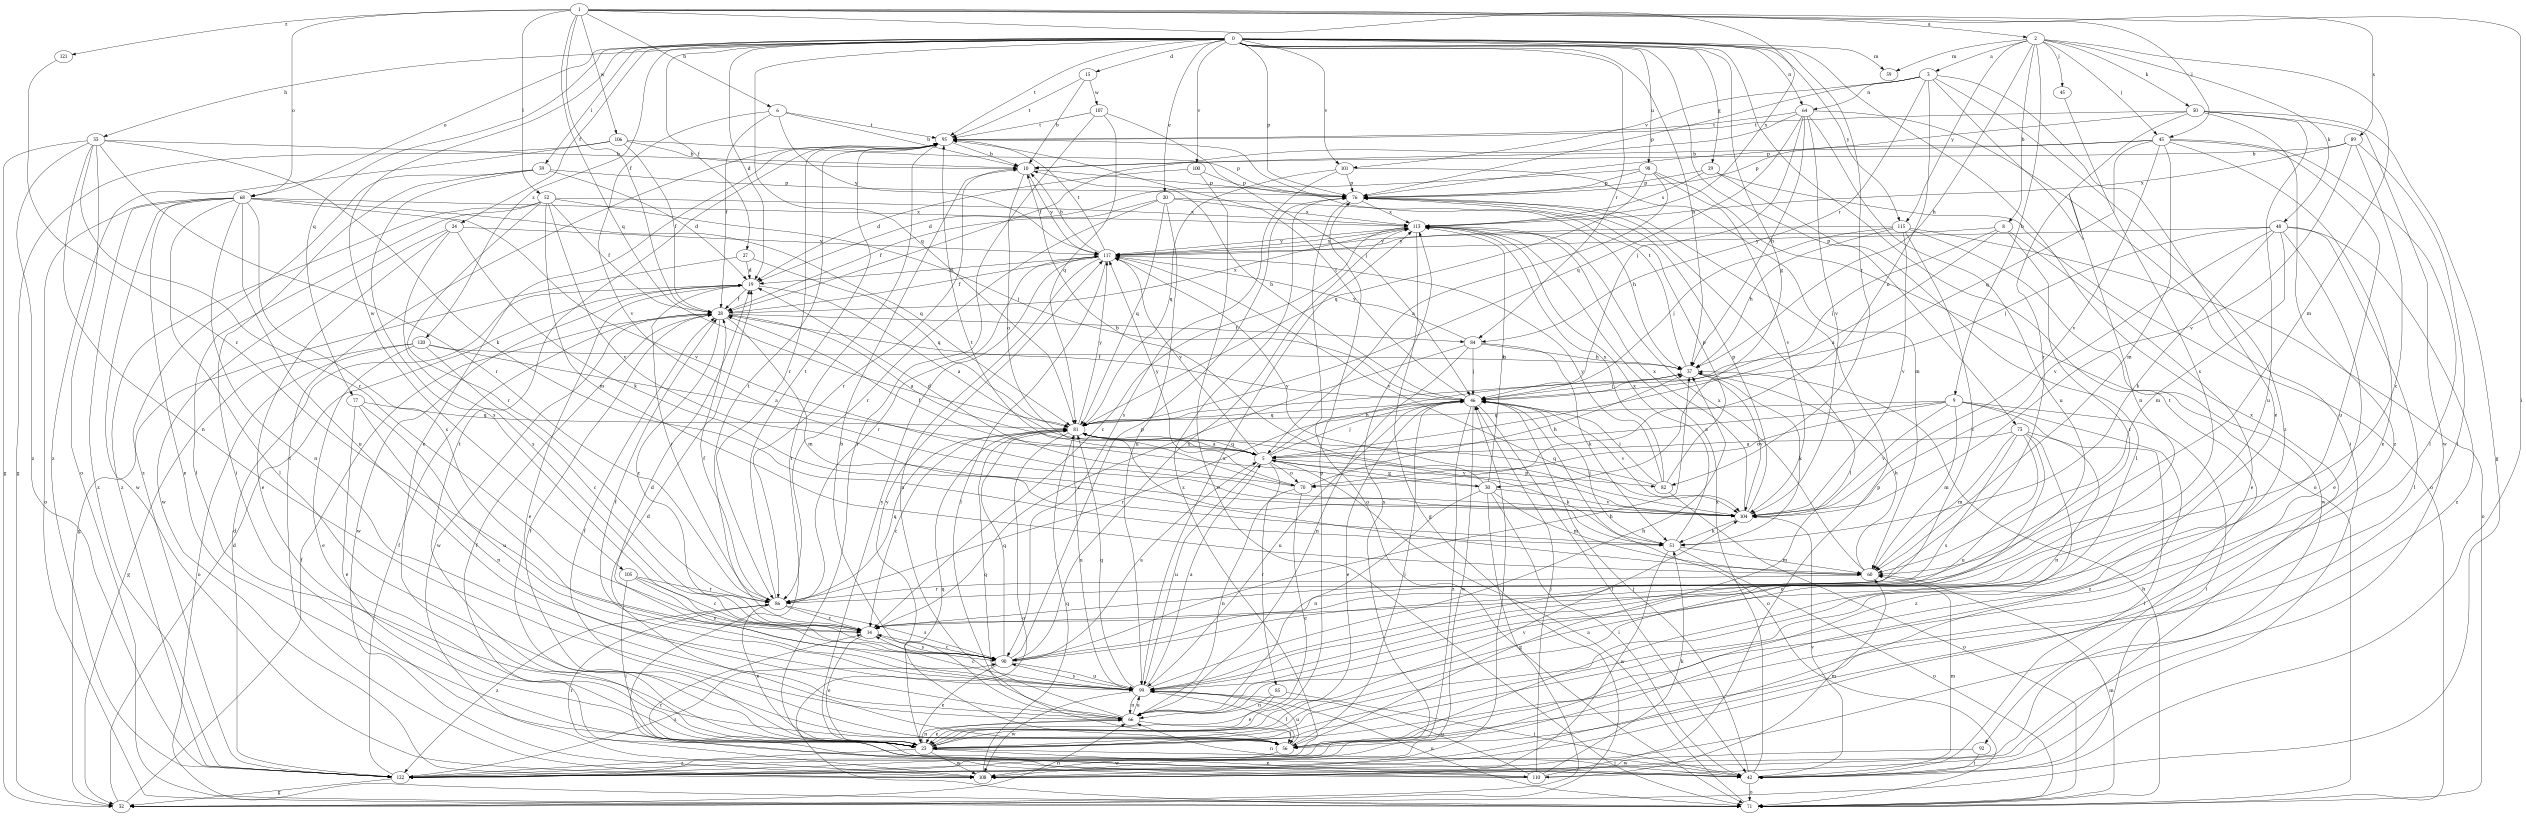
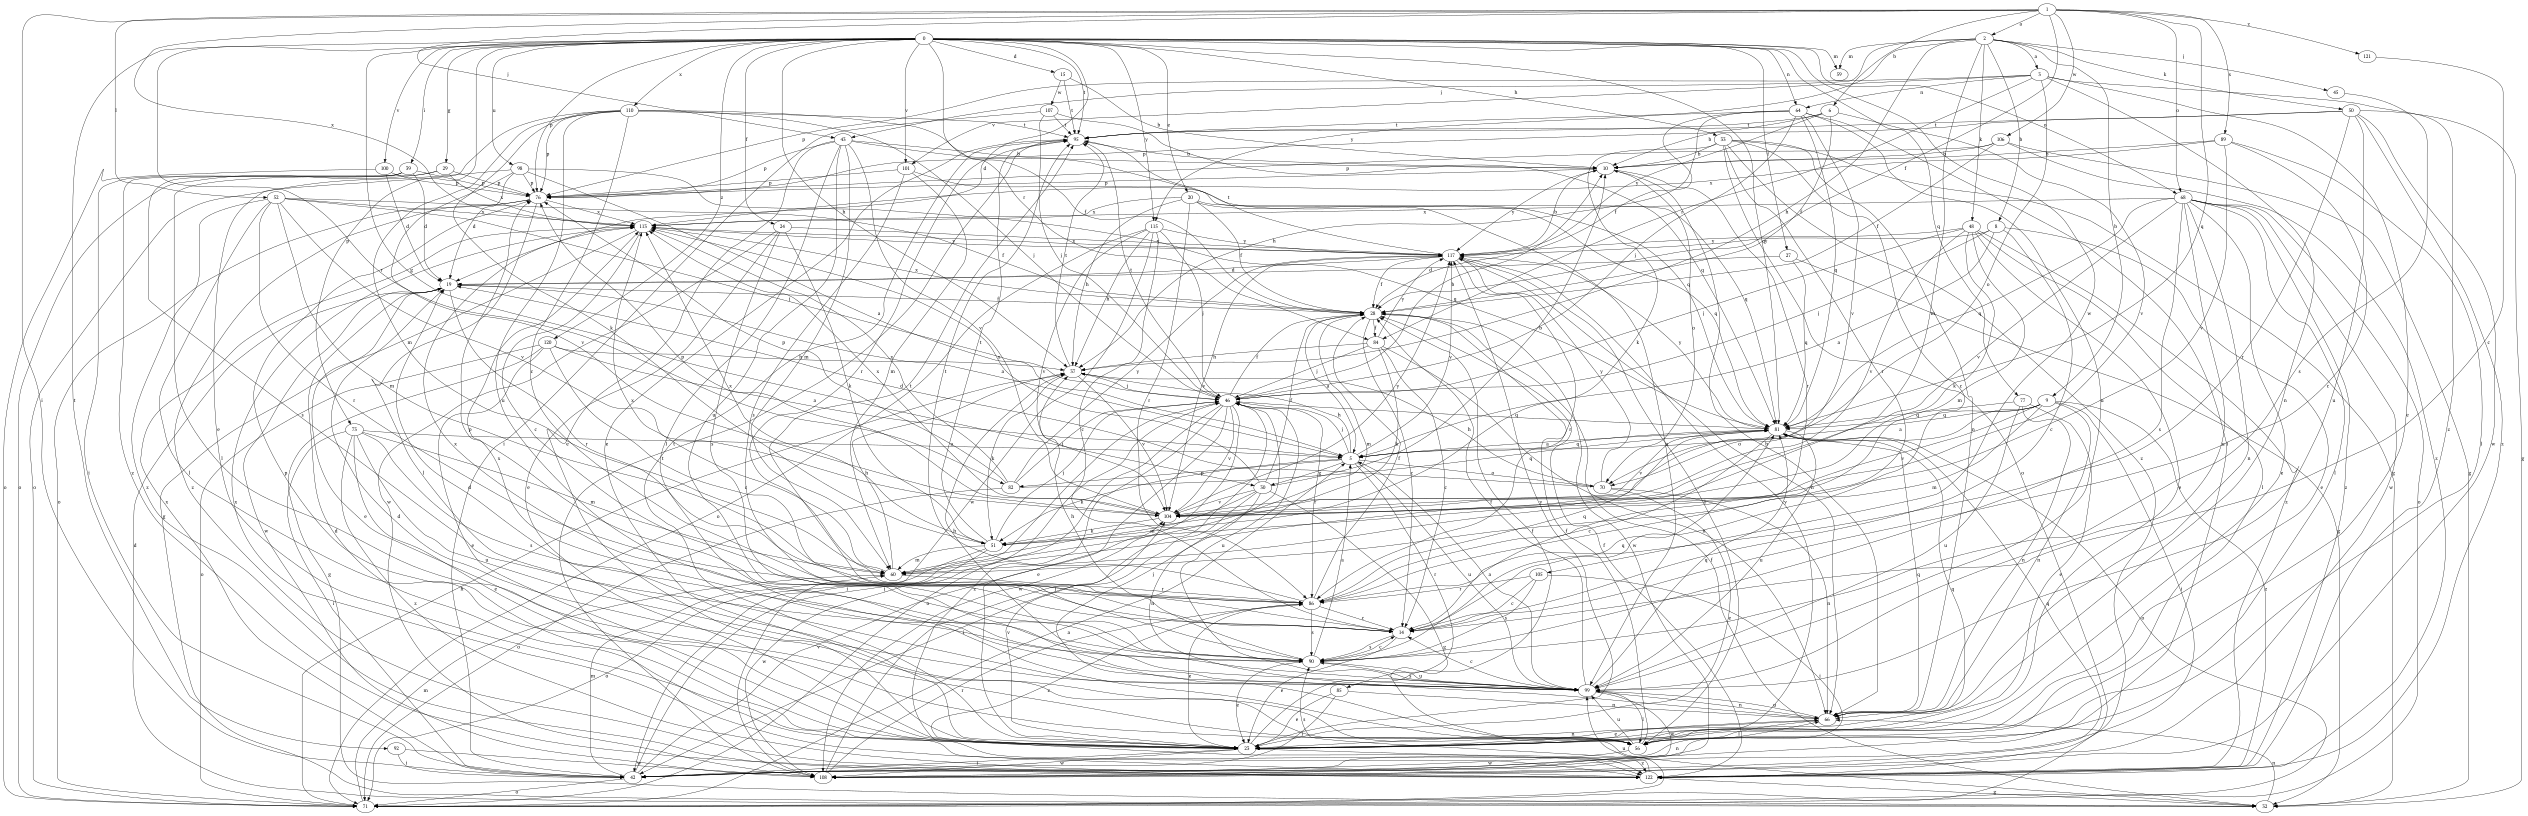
(1228, 763) -> (373, 602)
